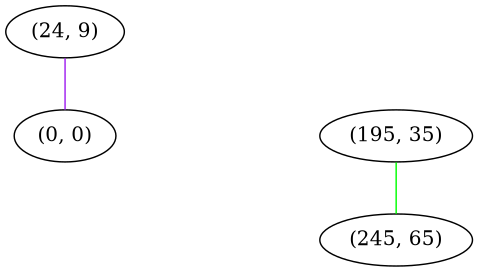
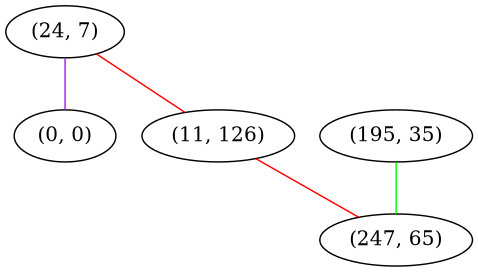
(65, 32) -> (65, 32)
none -> (218, 136)
(396, 240) -> (396, 240)
